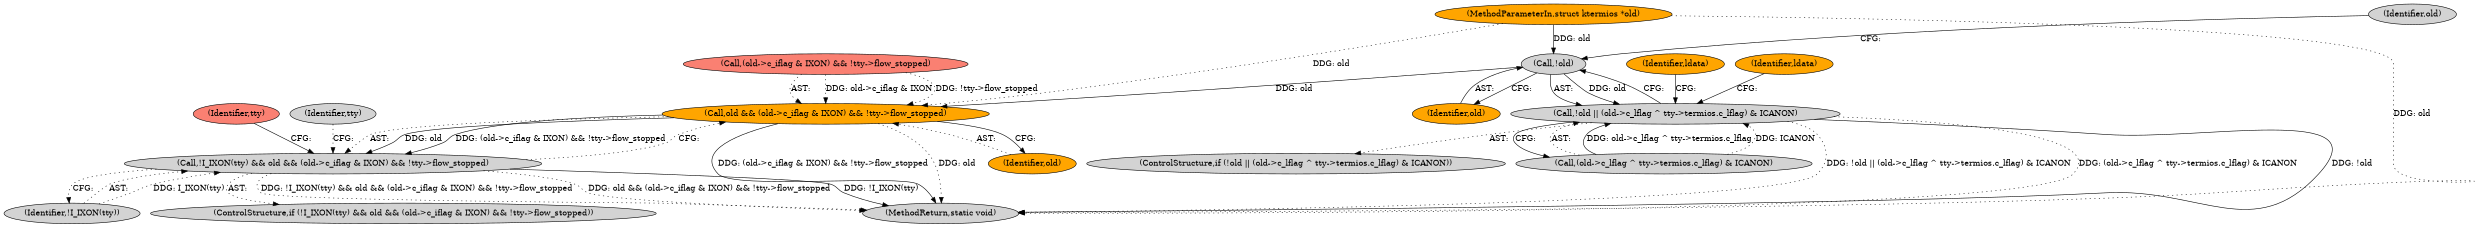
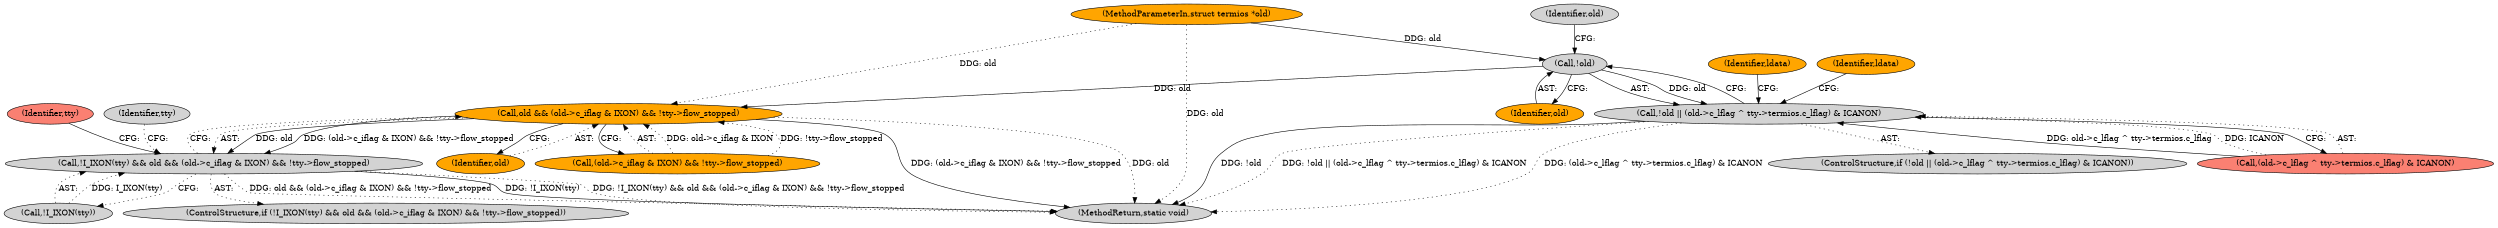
(1554, 14) -> (1187, 14)
(826, 64) -> (677, 164)
none -> (600, 143)
(1664, 164) -> (2345, 164)
(72, 213) -> (58, 213)
